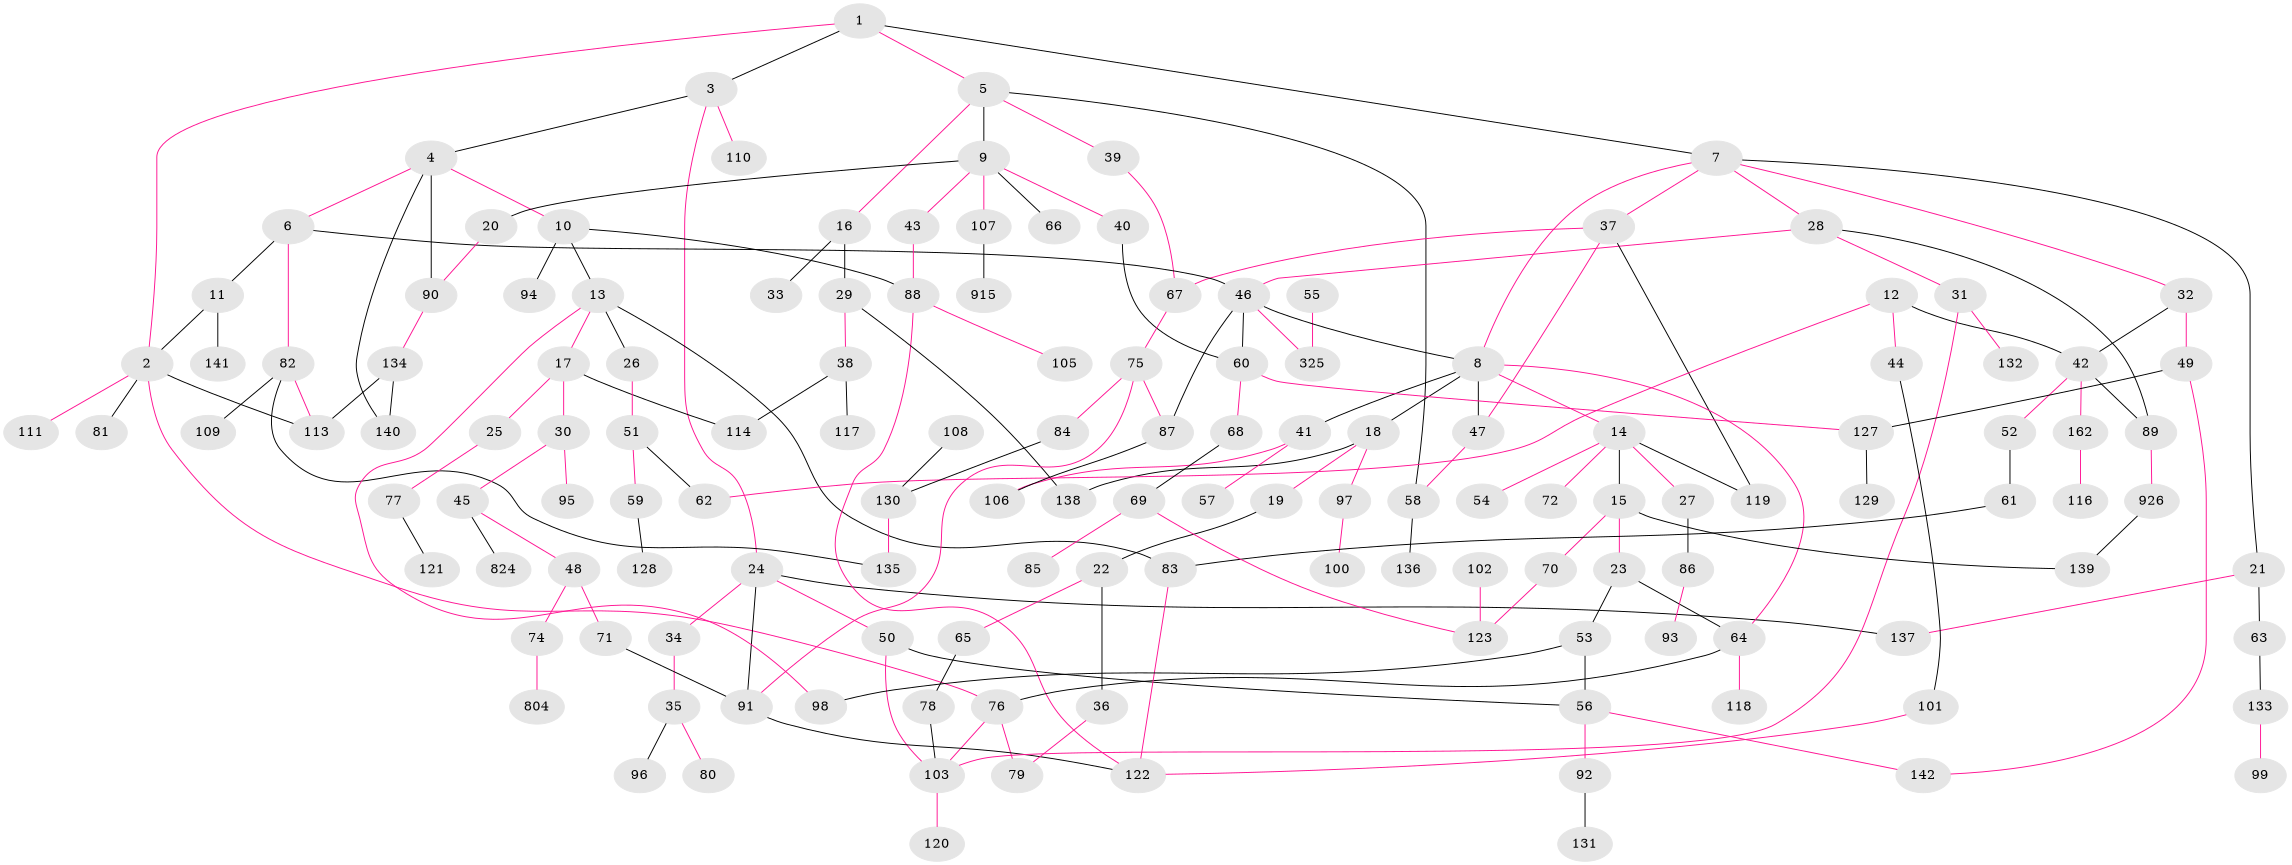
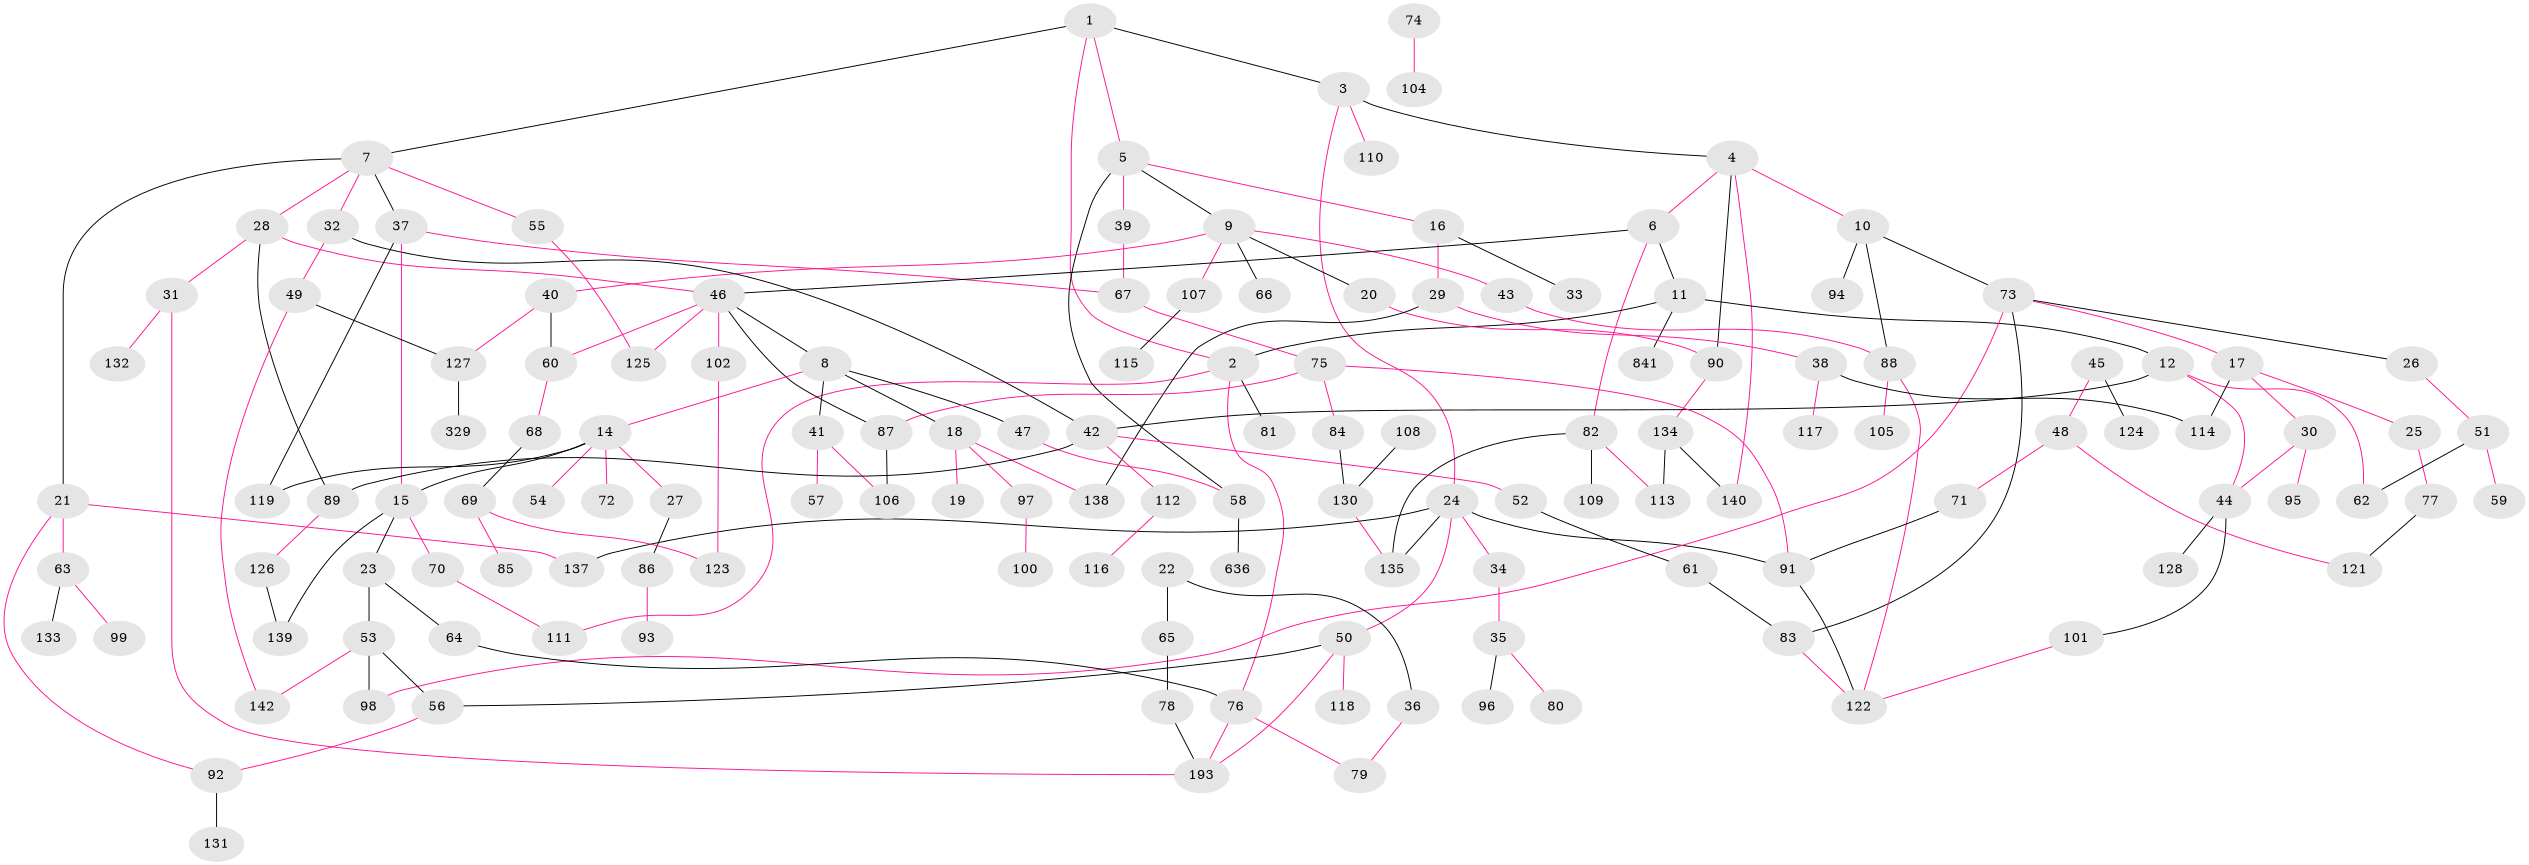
(1663, 192) -> (384, 193)
(1560, 223) -> (452, 192)
(845, 261) -> (1438, 261)
(373, 294) -> (1752, 322)
(598, 295) -> (2009, 295)
(984, 295) -> (1126, 364)
none -> (1928, 321)
none -> (719, 330)
(1243, 330) -> (635, 330)
(1545, 331) -> (401, 364)
(218, 364) -> (1646, 364)
(1313, 364) -> (639, 364)
(847, 398) -> (1816, 398)
(230, 400) -> none
(1550, 407) -> (505, 330)
(1744, 432) -> none
(2080, 433) -> (1168, 501)
(513, 467) -> (2268, 467)
(1222, 467) -> (1025, 467)
(1867, 501) -> (459, 433)
(2152, 501) -> (262, 570)
(1619, 530) -> (388, 529)
(640, 535) -> (2198, 535)
none -> (1423, 535)
(1186, 536) -> none
(504, 570) -> (2132, 433)
(1409, 570) -> (1238, 570)
(1518, 602) -> (498, 604)
(556, 604) -> (2196, 520)
(2259, 604) -> (63, 536)
(1026, 608) -> (1167, 604)
(1739, 673) -> (1344, 673)
none -> (32, 682)
(537, 707) -> (1414, 90)
(2261, 741) -> (91, 604)
(1768, 744) -> (316, 672)
(937, 776) -> (1202, 776)
(937, 844) -> none
